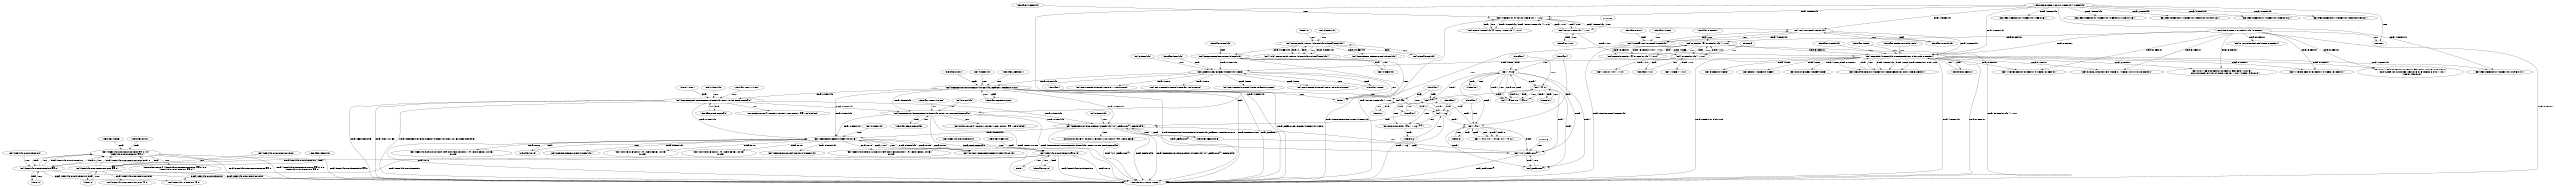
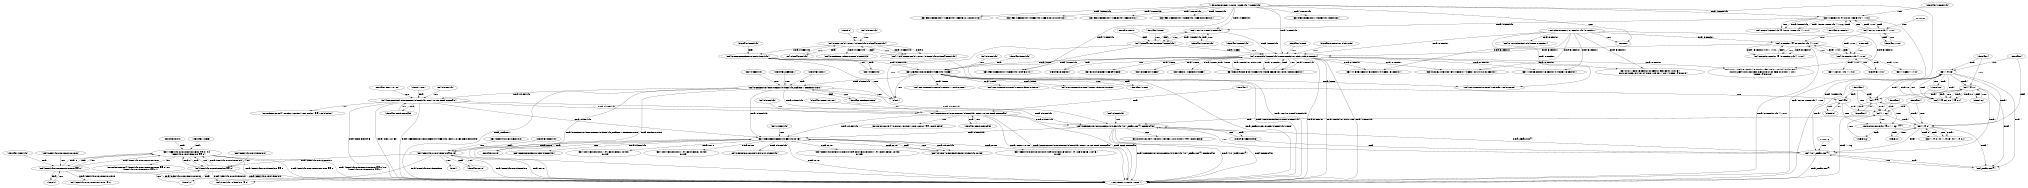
(881, 145) -> (907, 145)
(2044, 178) -> (1539, 56)
